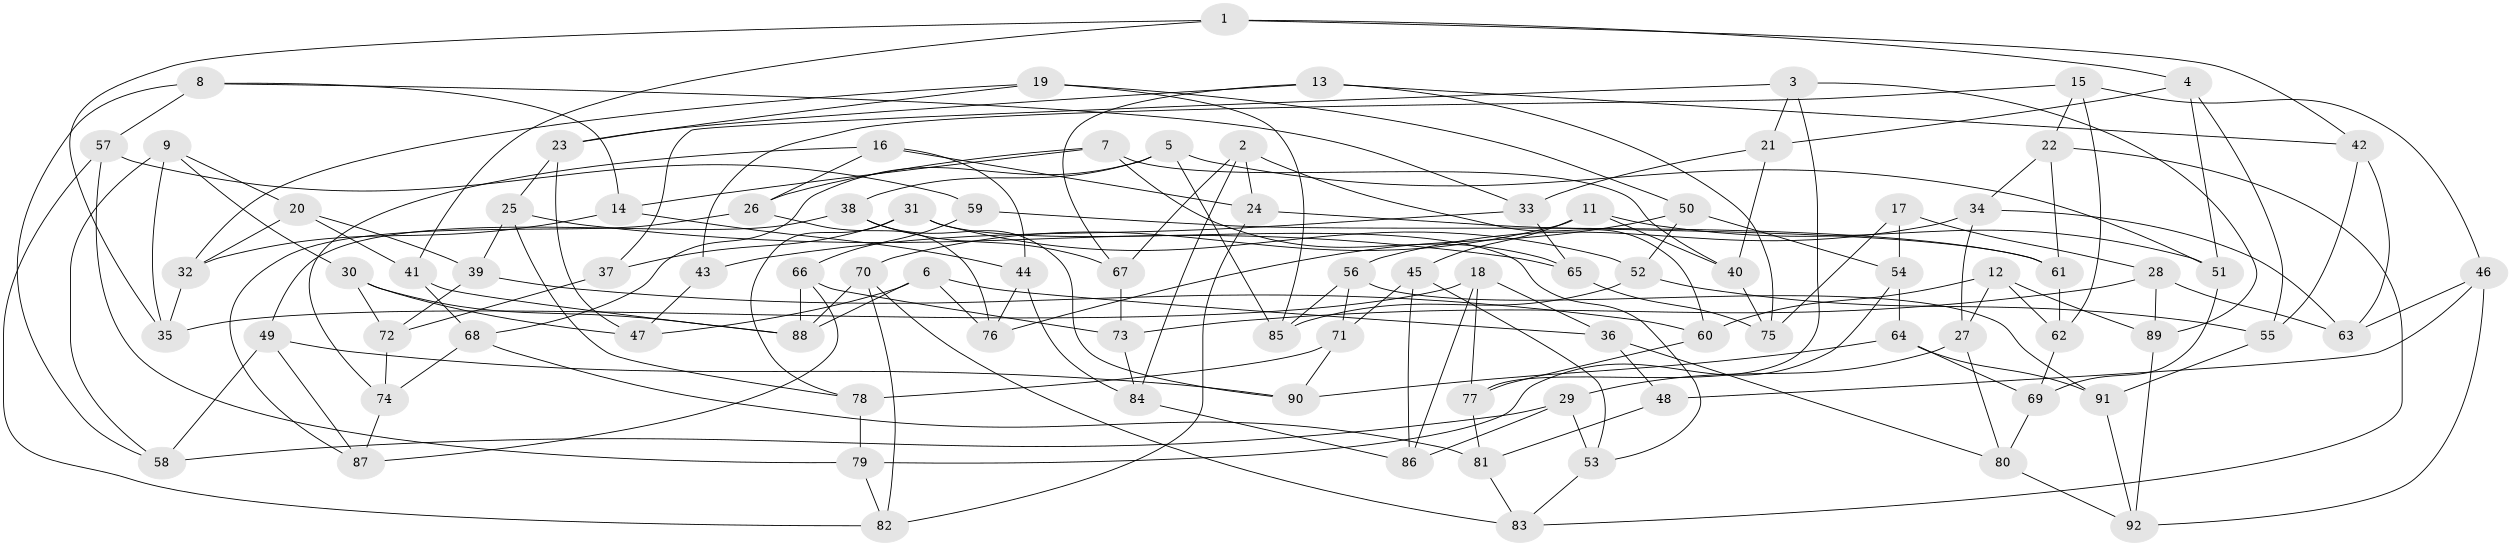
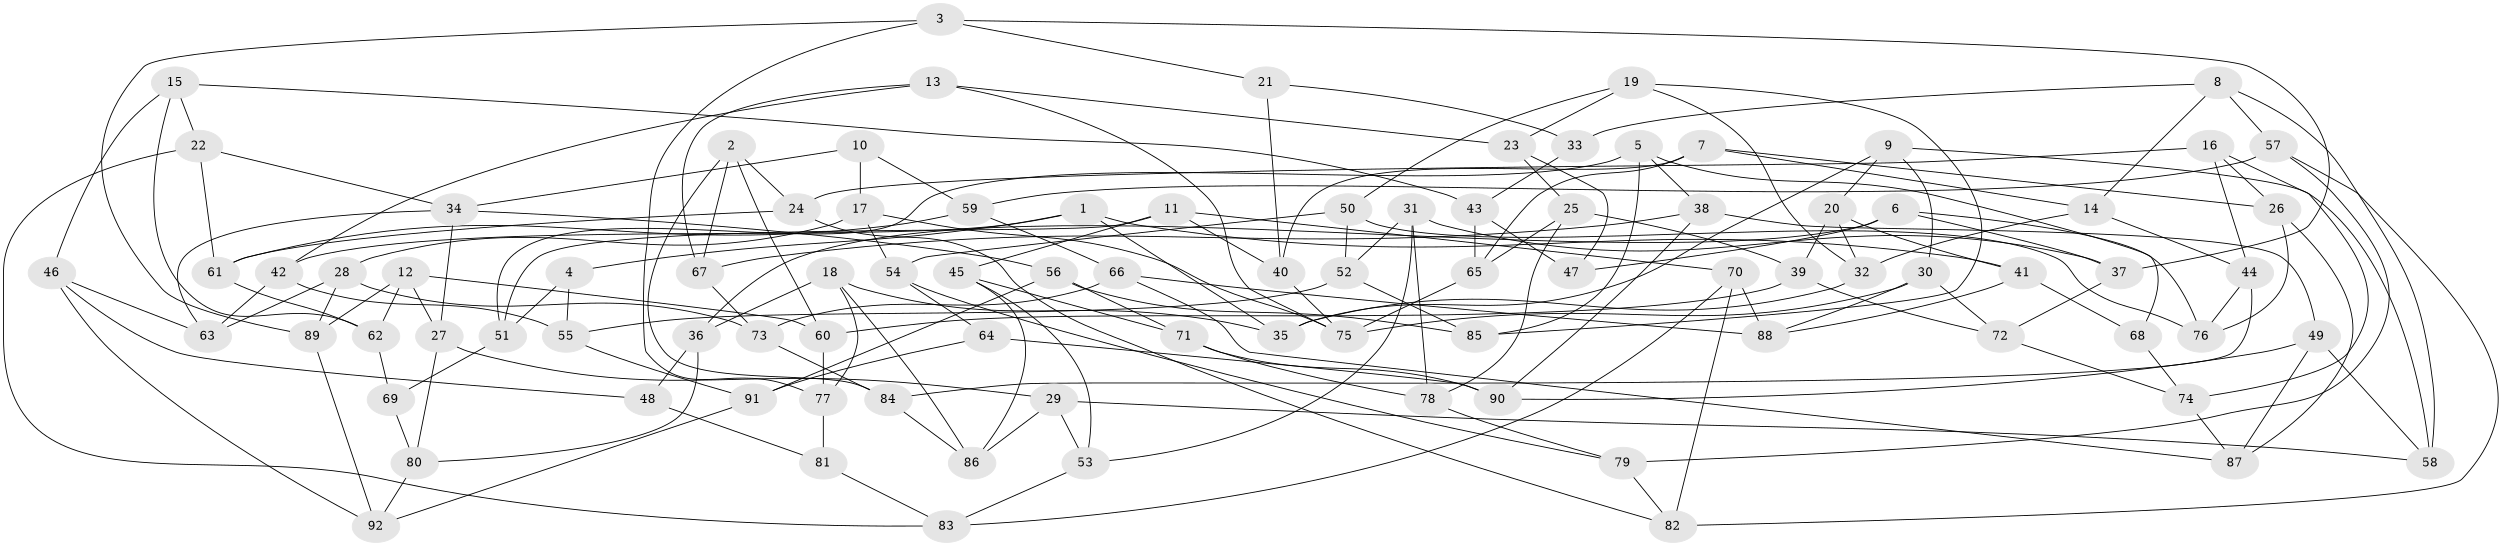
(1989, 117) -> none
none -> (860, 146)
(1551, 241) -> (1475, 241)
(855, 309) -> (2010, 237)
(496, 316) -> (1639, 315)
(1967, 369) -> none
(975, 426) -> none
